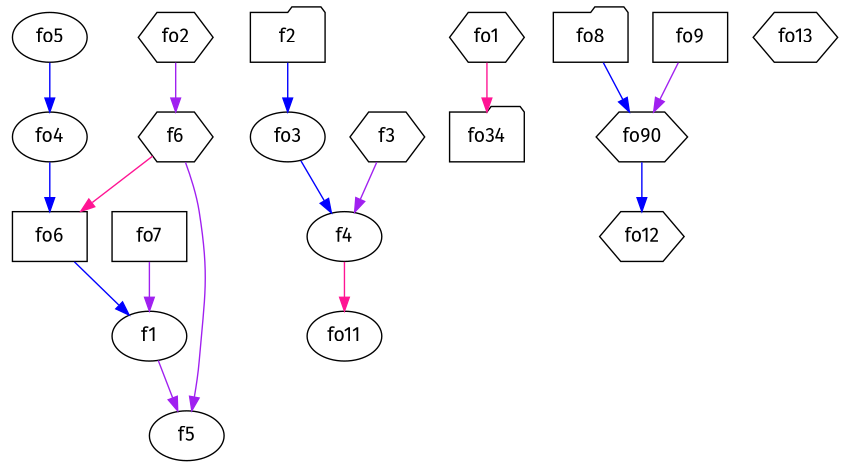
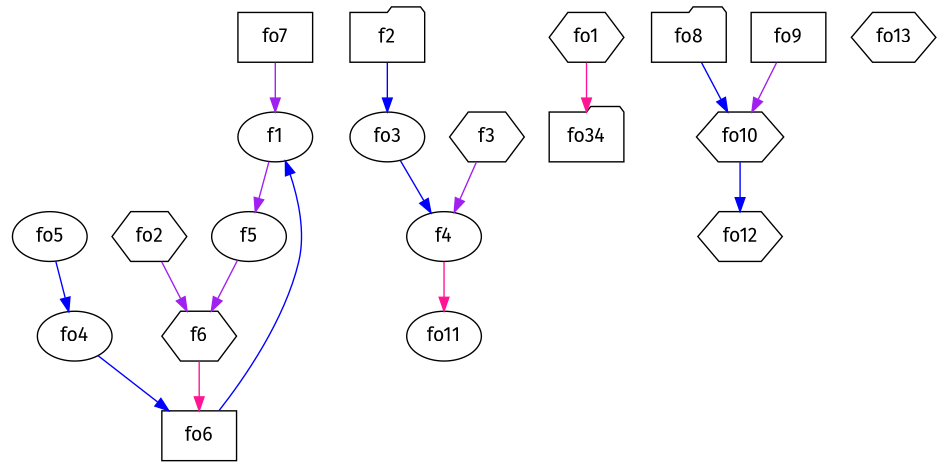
(642, 137) -> (740, 137)
(205, 279) -> (228, 279)
